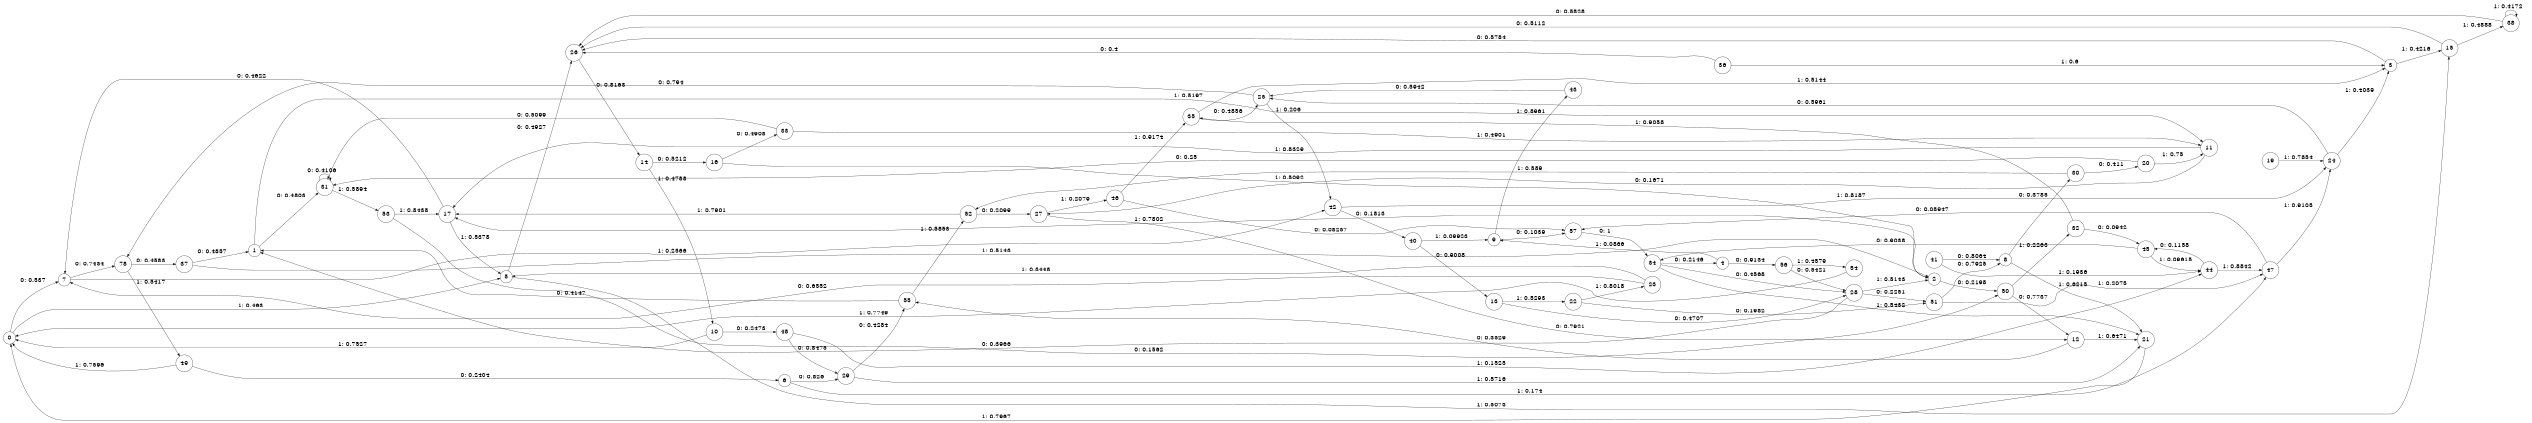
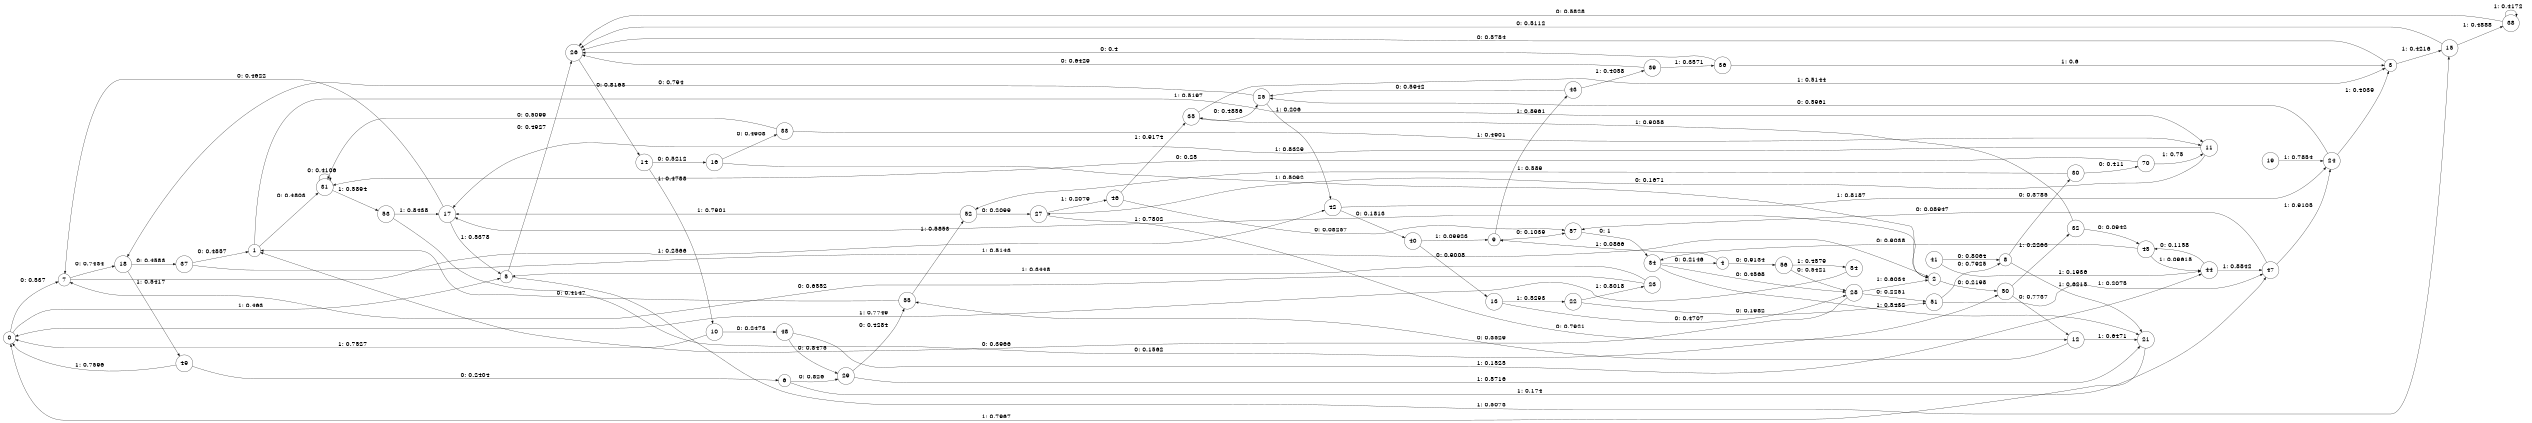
none -> (1652, 68)
(2146, 163) -> (2146, 163)
(123, 264) -> (123, 264)
(1894, 280) -> (1894, 280)
